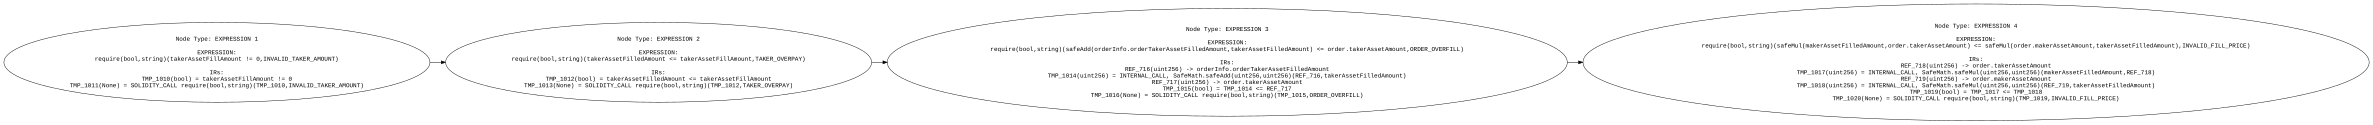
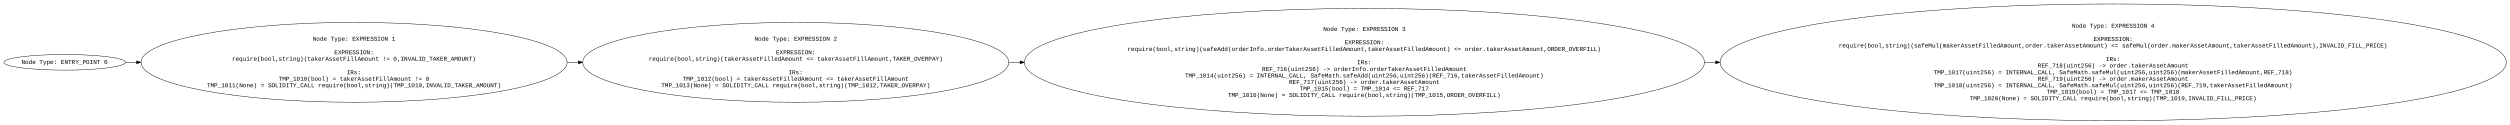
none -> (65, 62)
